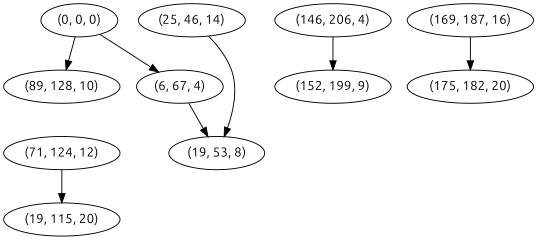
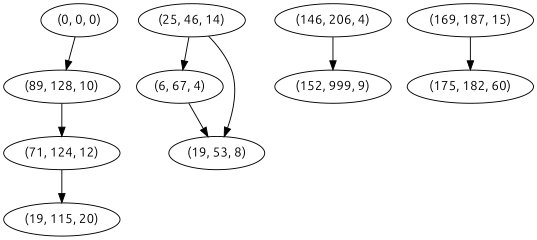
(470, 20) -> (470, 20)
(125, 51) -> (187, 49)
(333, 87) -> (333, 87)
(470, 87) -> (470, 87)
none -> (62, 115)
